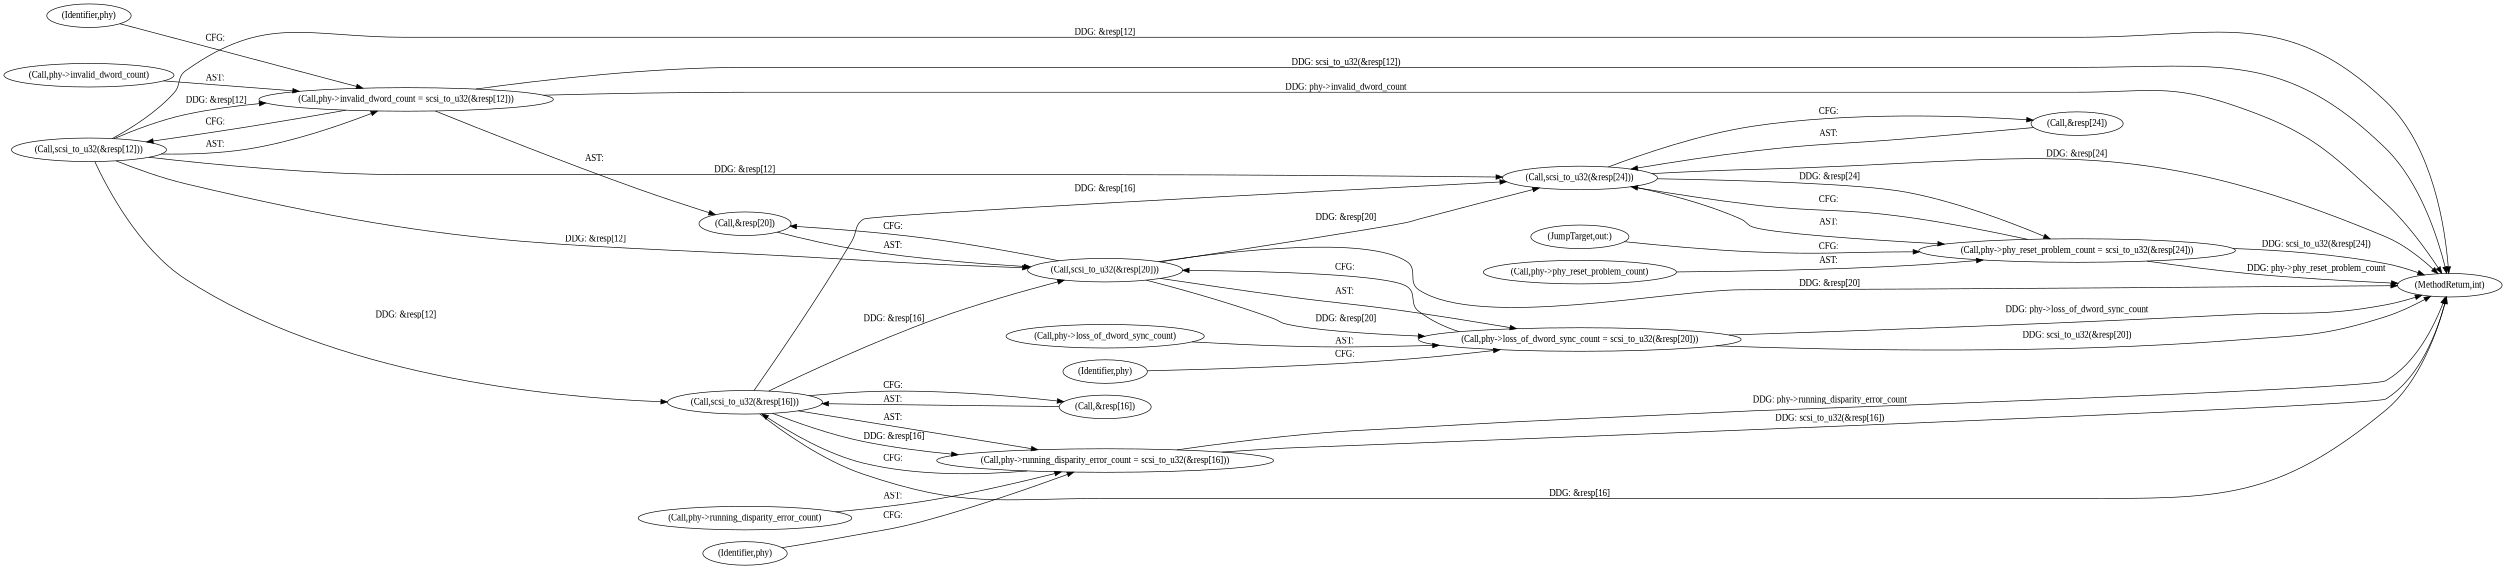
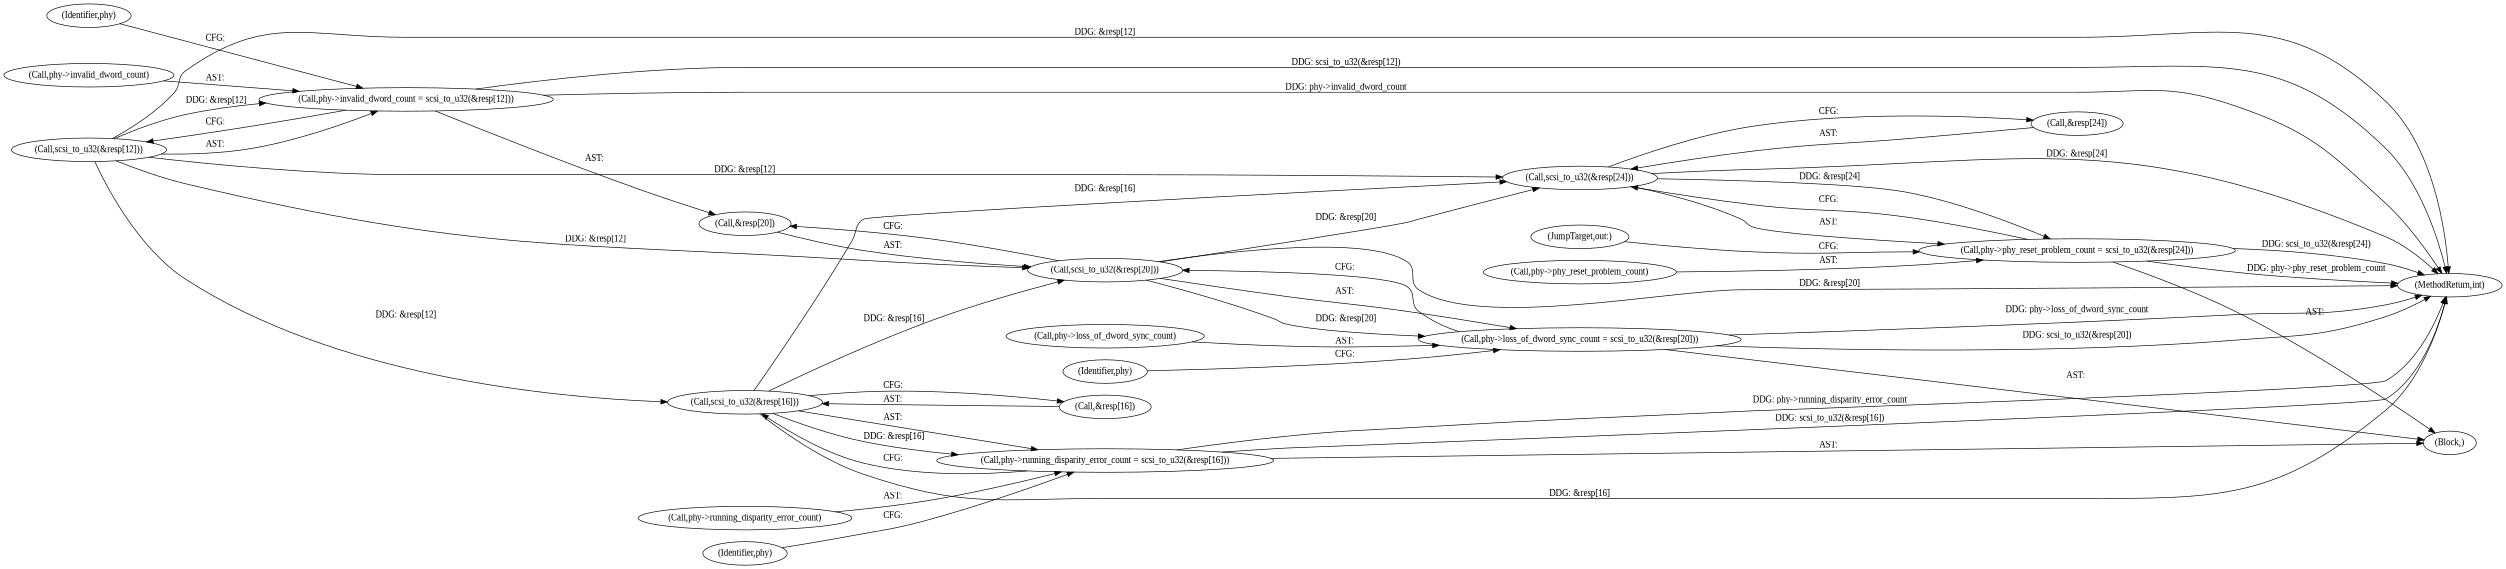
none -> (2450, 443)
